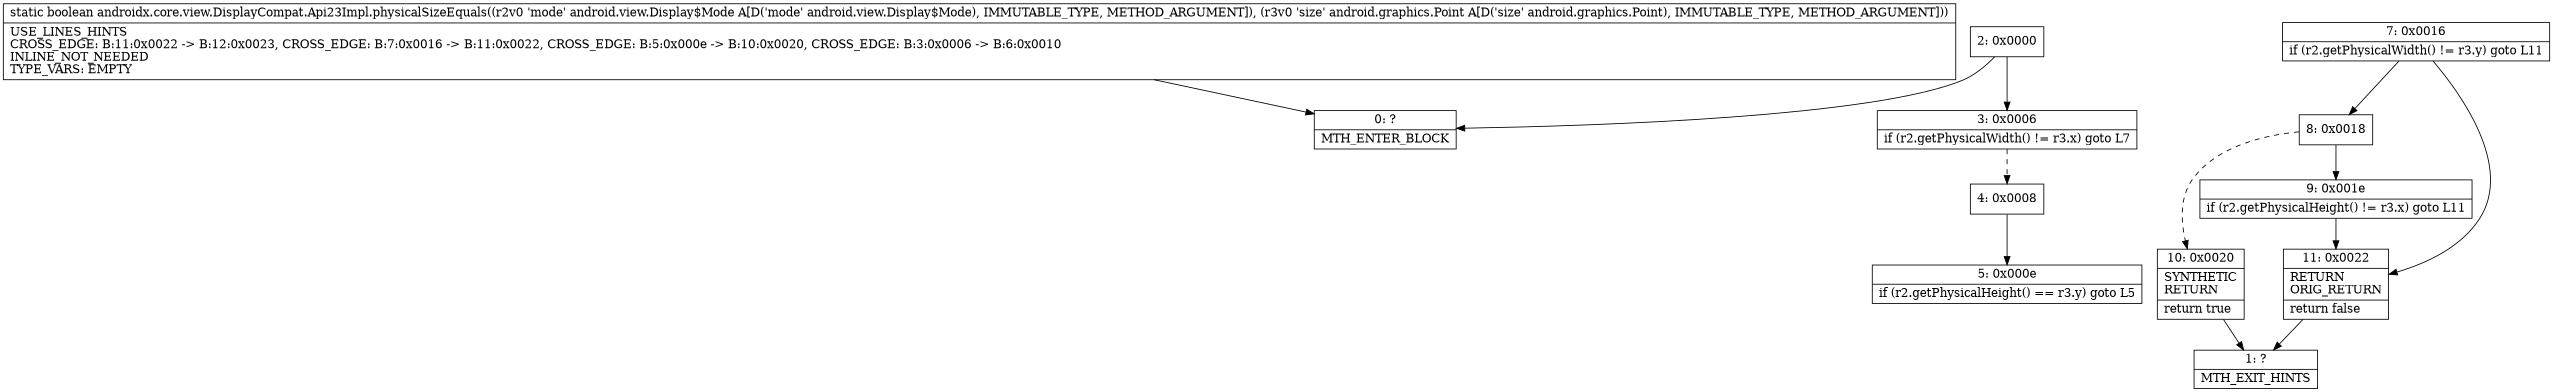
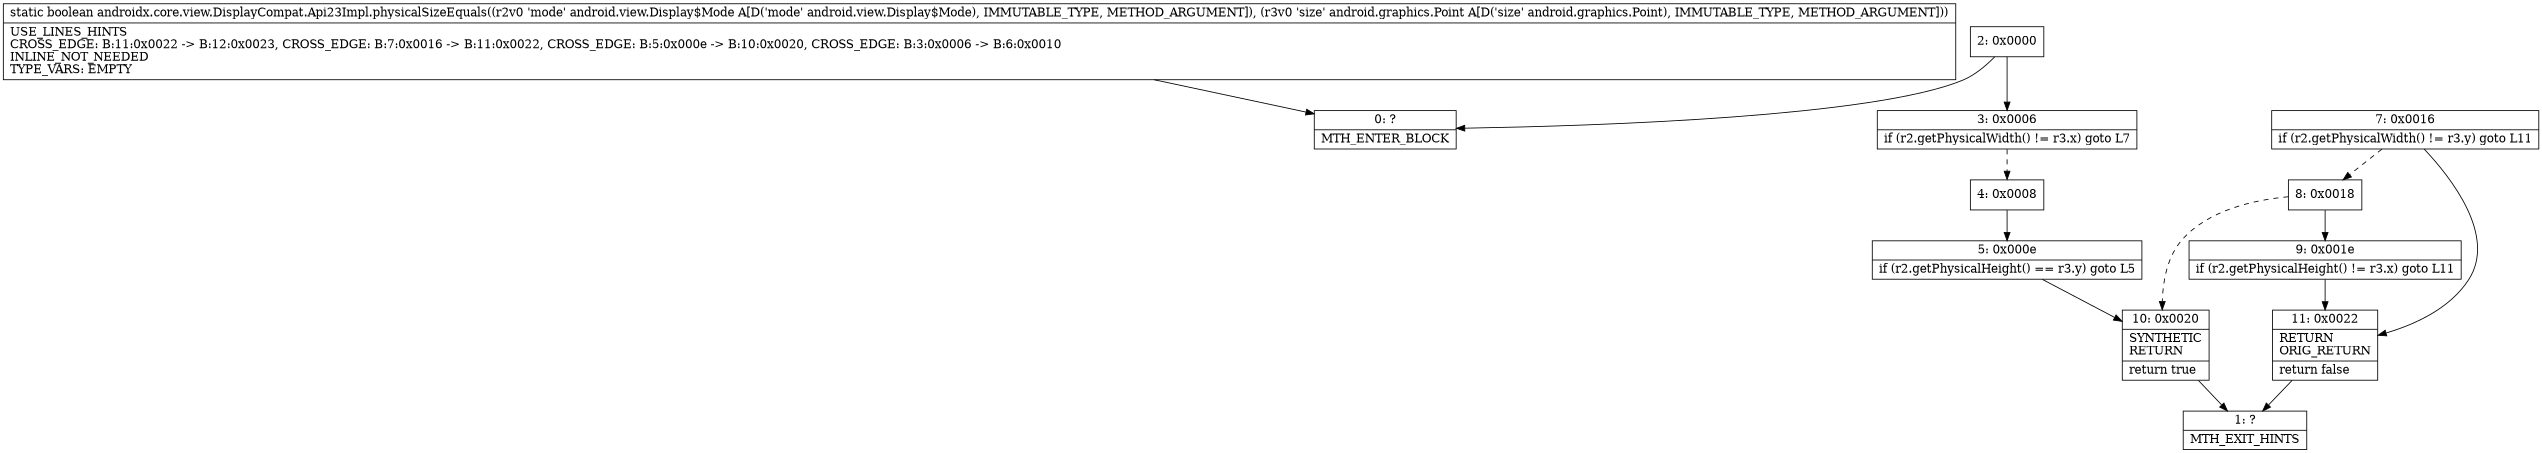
(2377, 85) -> (2366, 162)
none -> (2078, 298)
